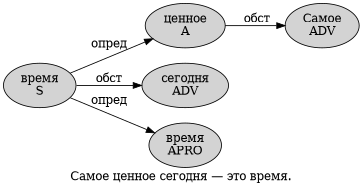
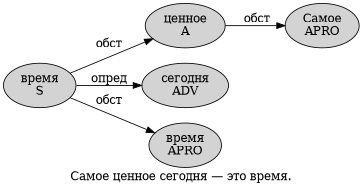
(322, 26) -> (322, 26)
(109, 44) -> (109, 44)
(109, 79) -> (109, 79)
(109, 101) -> (109, 101)
